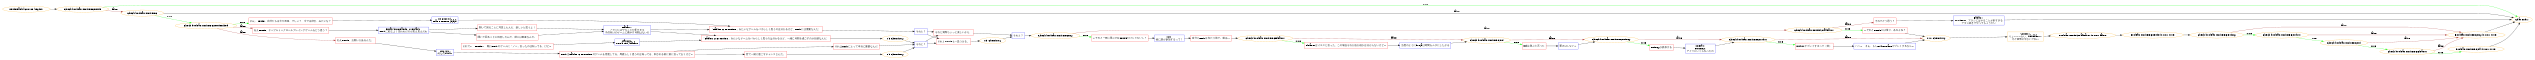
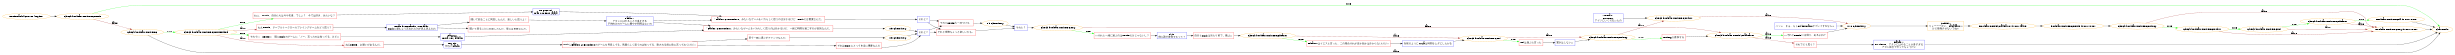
(1848, 29) -> (1768, 34)
(570, 33) -> none
none -> (239, 35)
(1814, 46) -> none
(1678, 48) -> (1696, 37)
